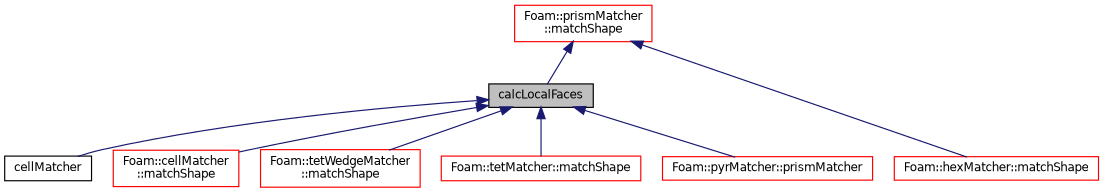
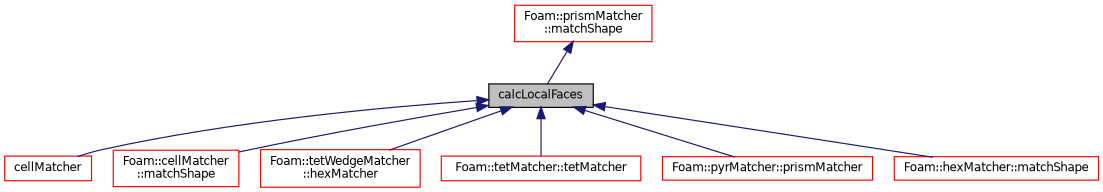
(805, 101) -> (769, 132)
(48, 168) -> (48, 168)
(340, 168) -> (340, 168)
(541, 168) -> (541, 168)
